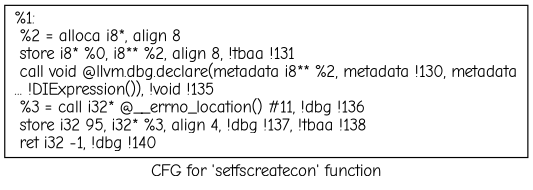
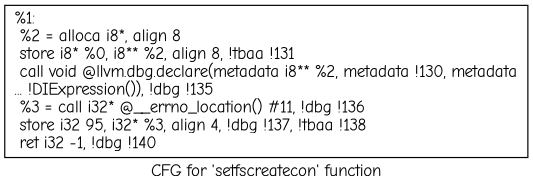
(115, 90) -> (114, 90)
